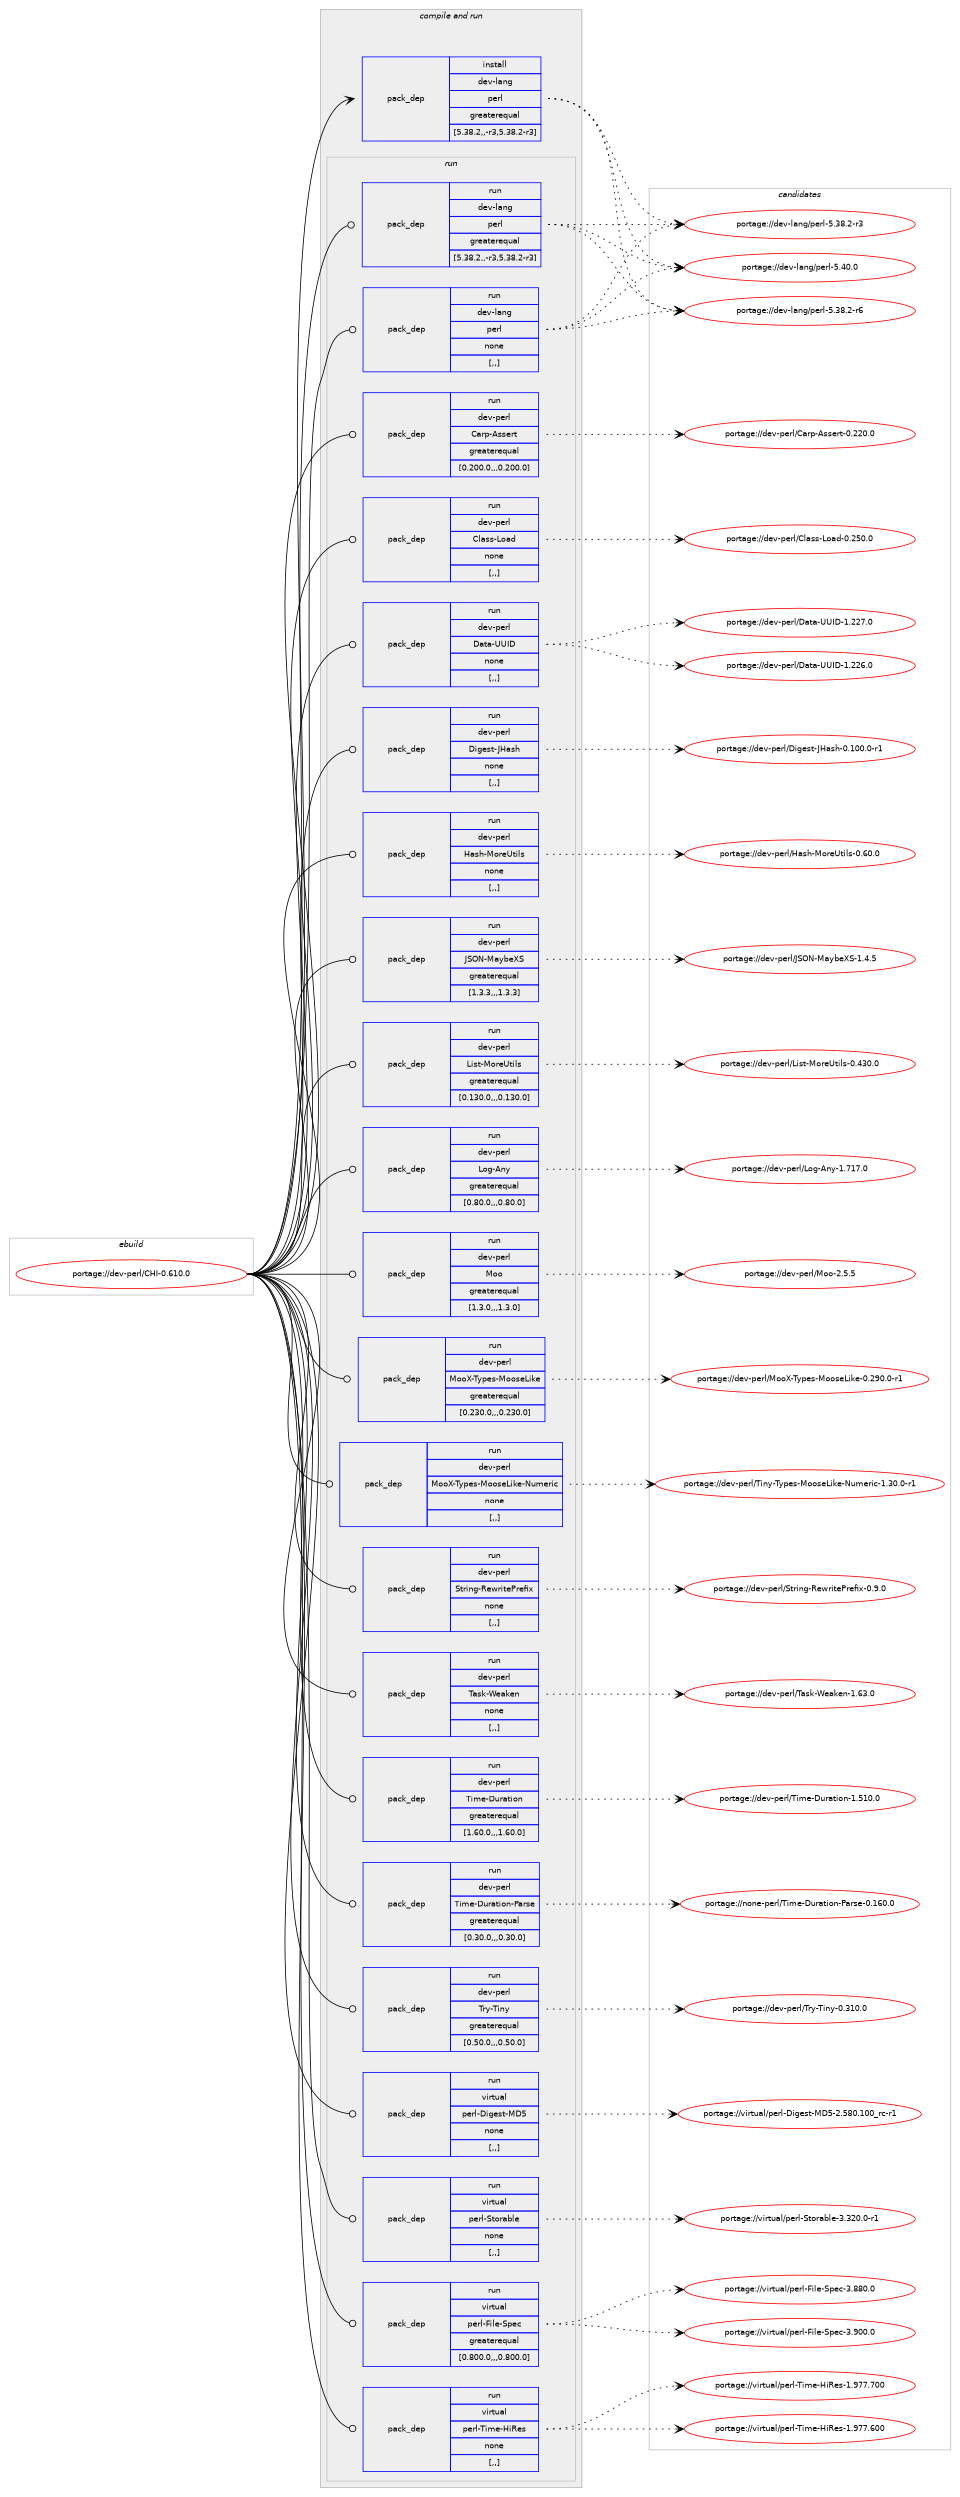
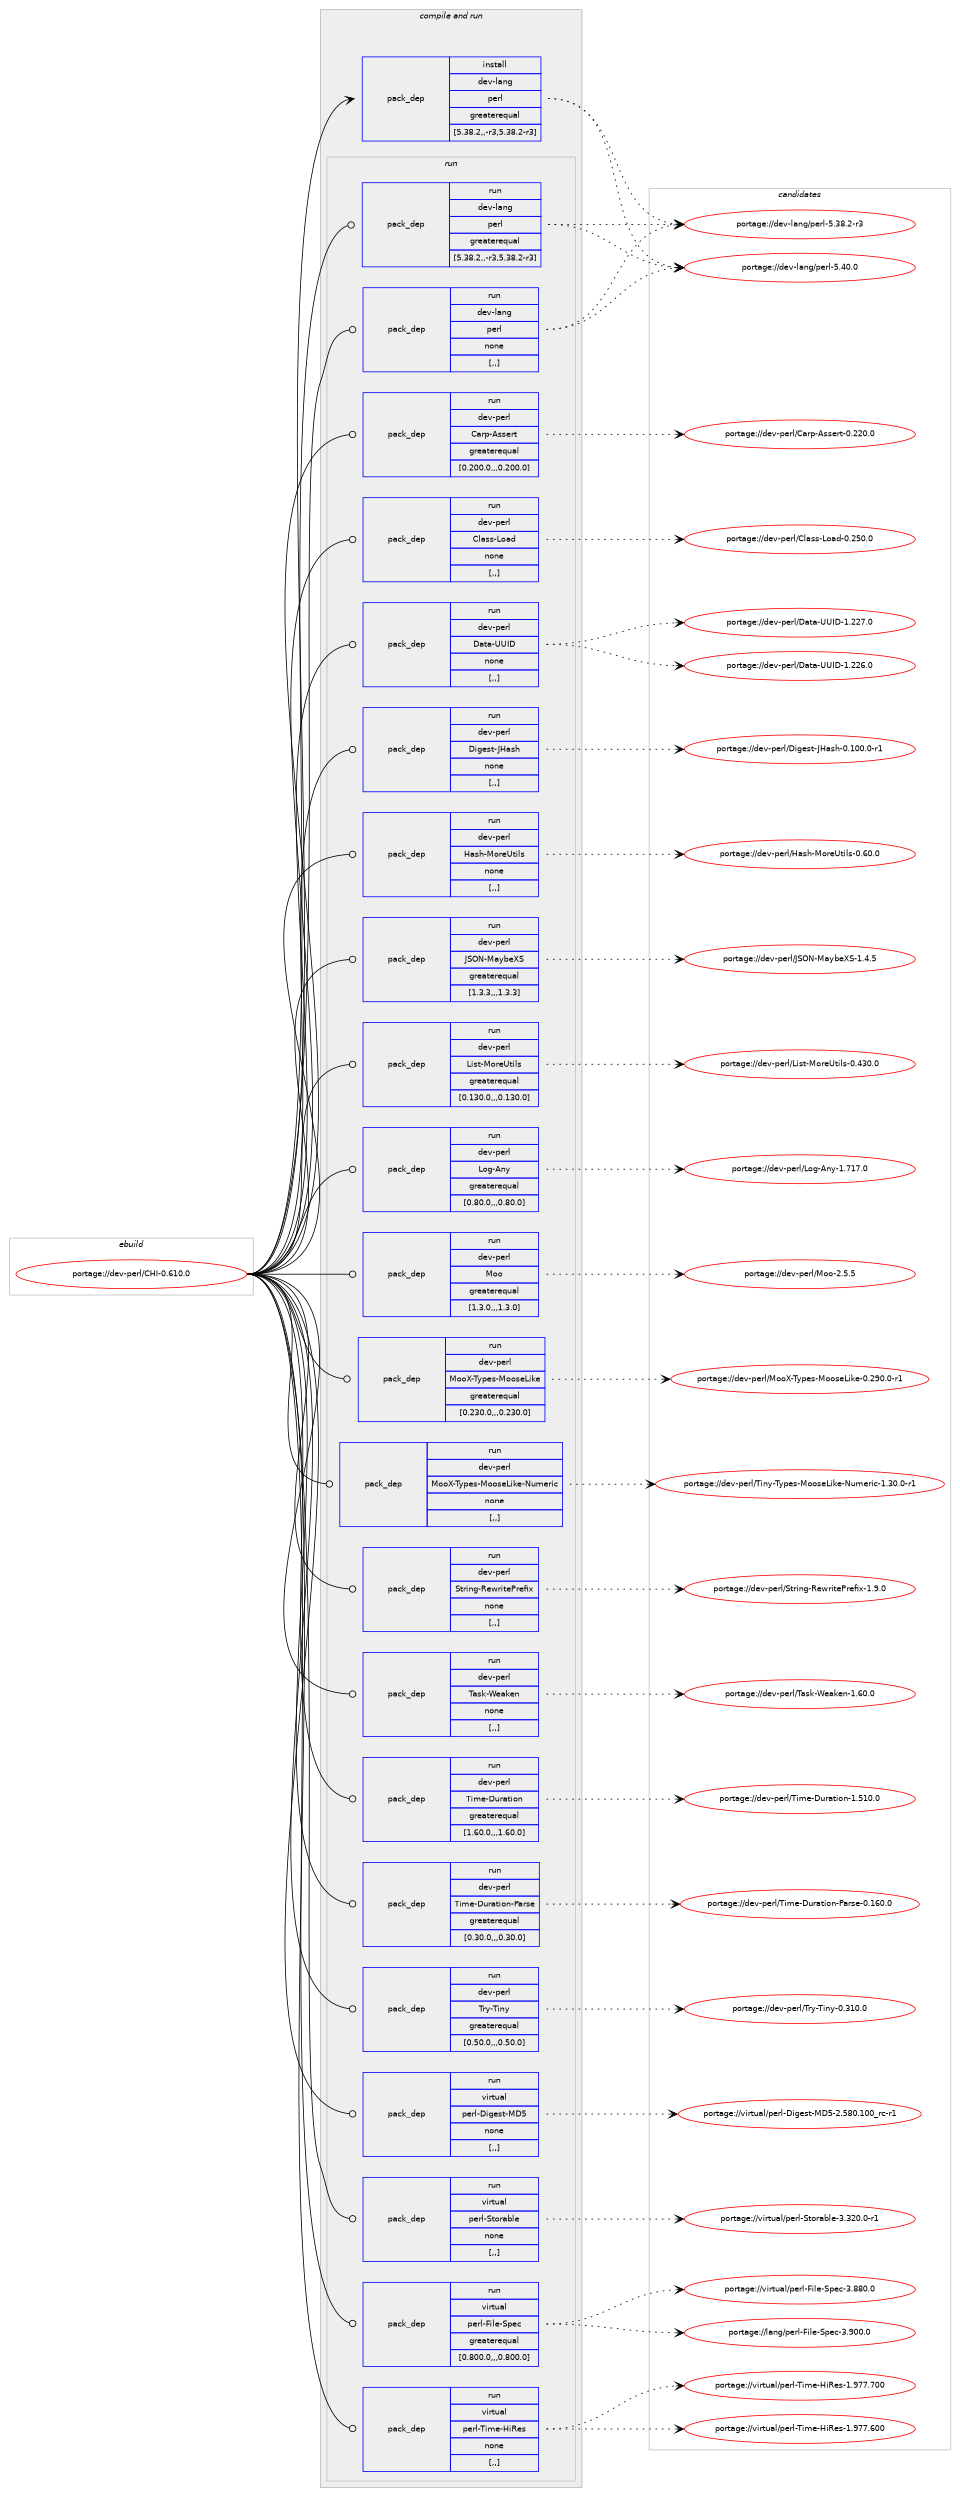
(800, 311) -> none
(800, 1589) -> (800, 1589)
(800, 1694) -> (800, 1694)
(800, 1904) -> (800, 1904)
(800, 2333) -> (800, 2333)
